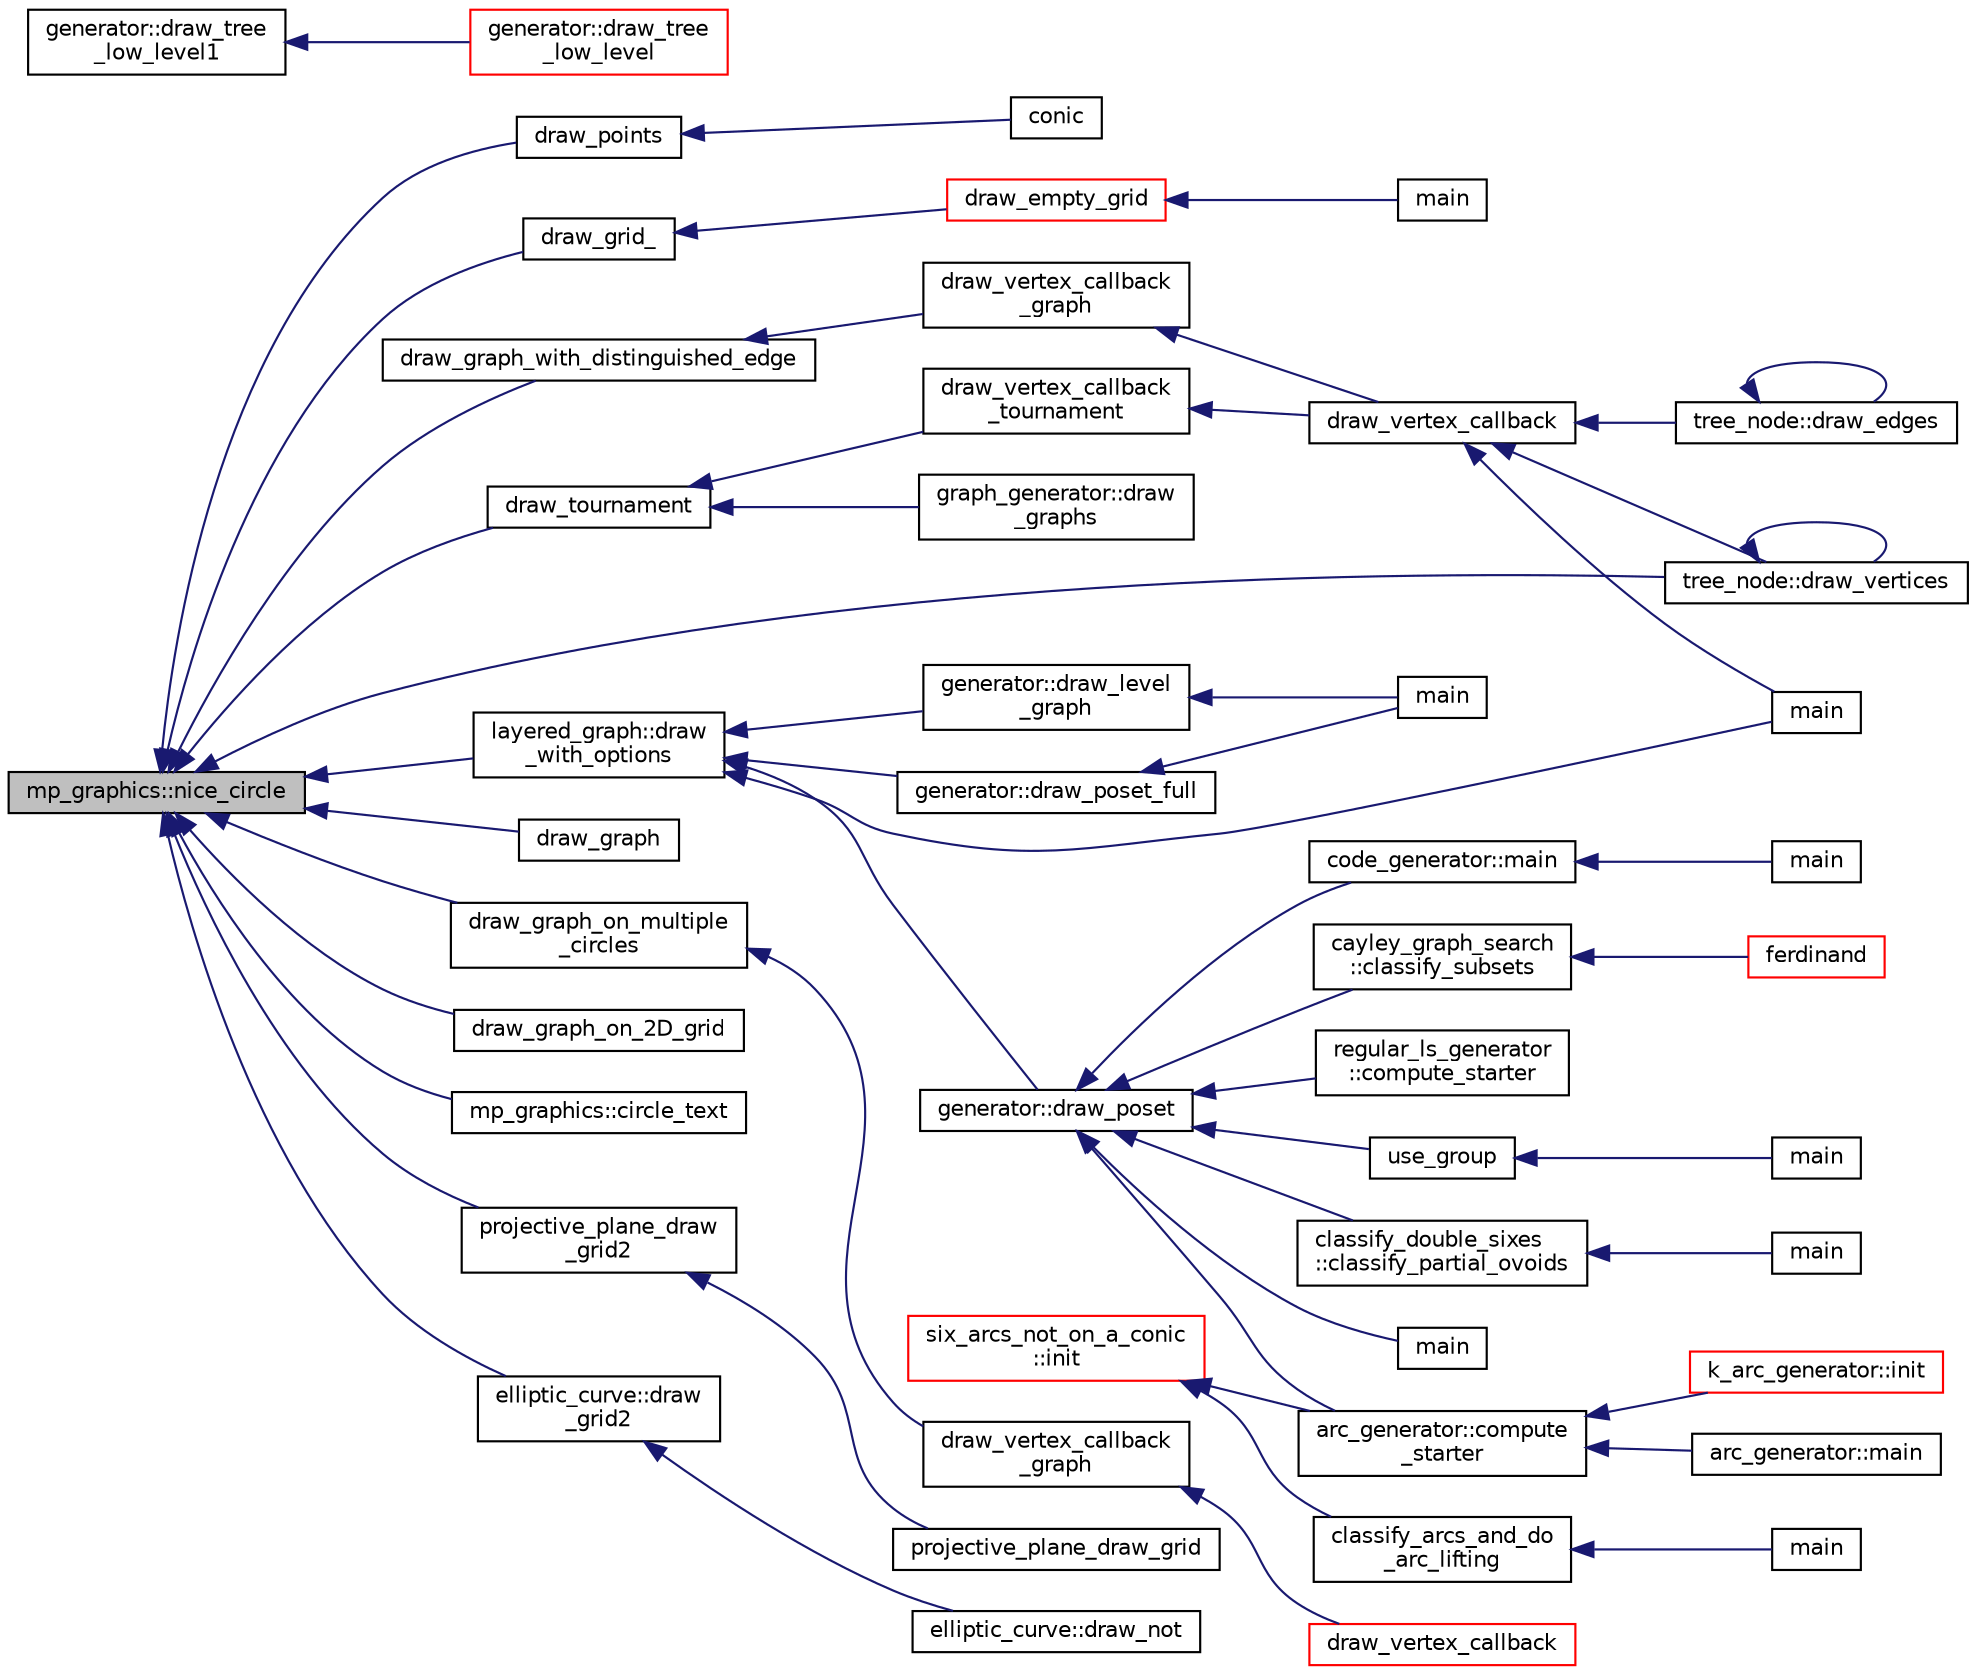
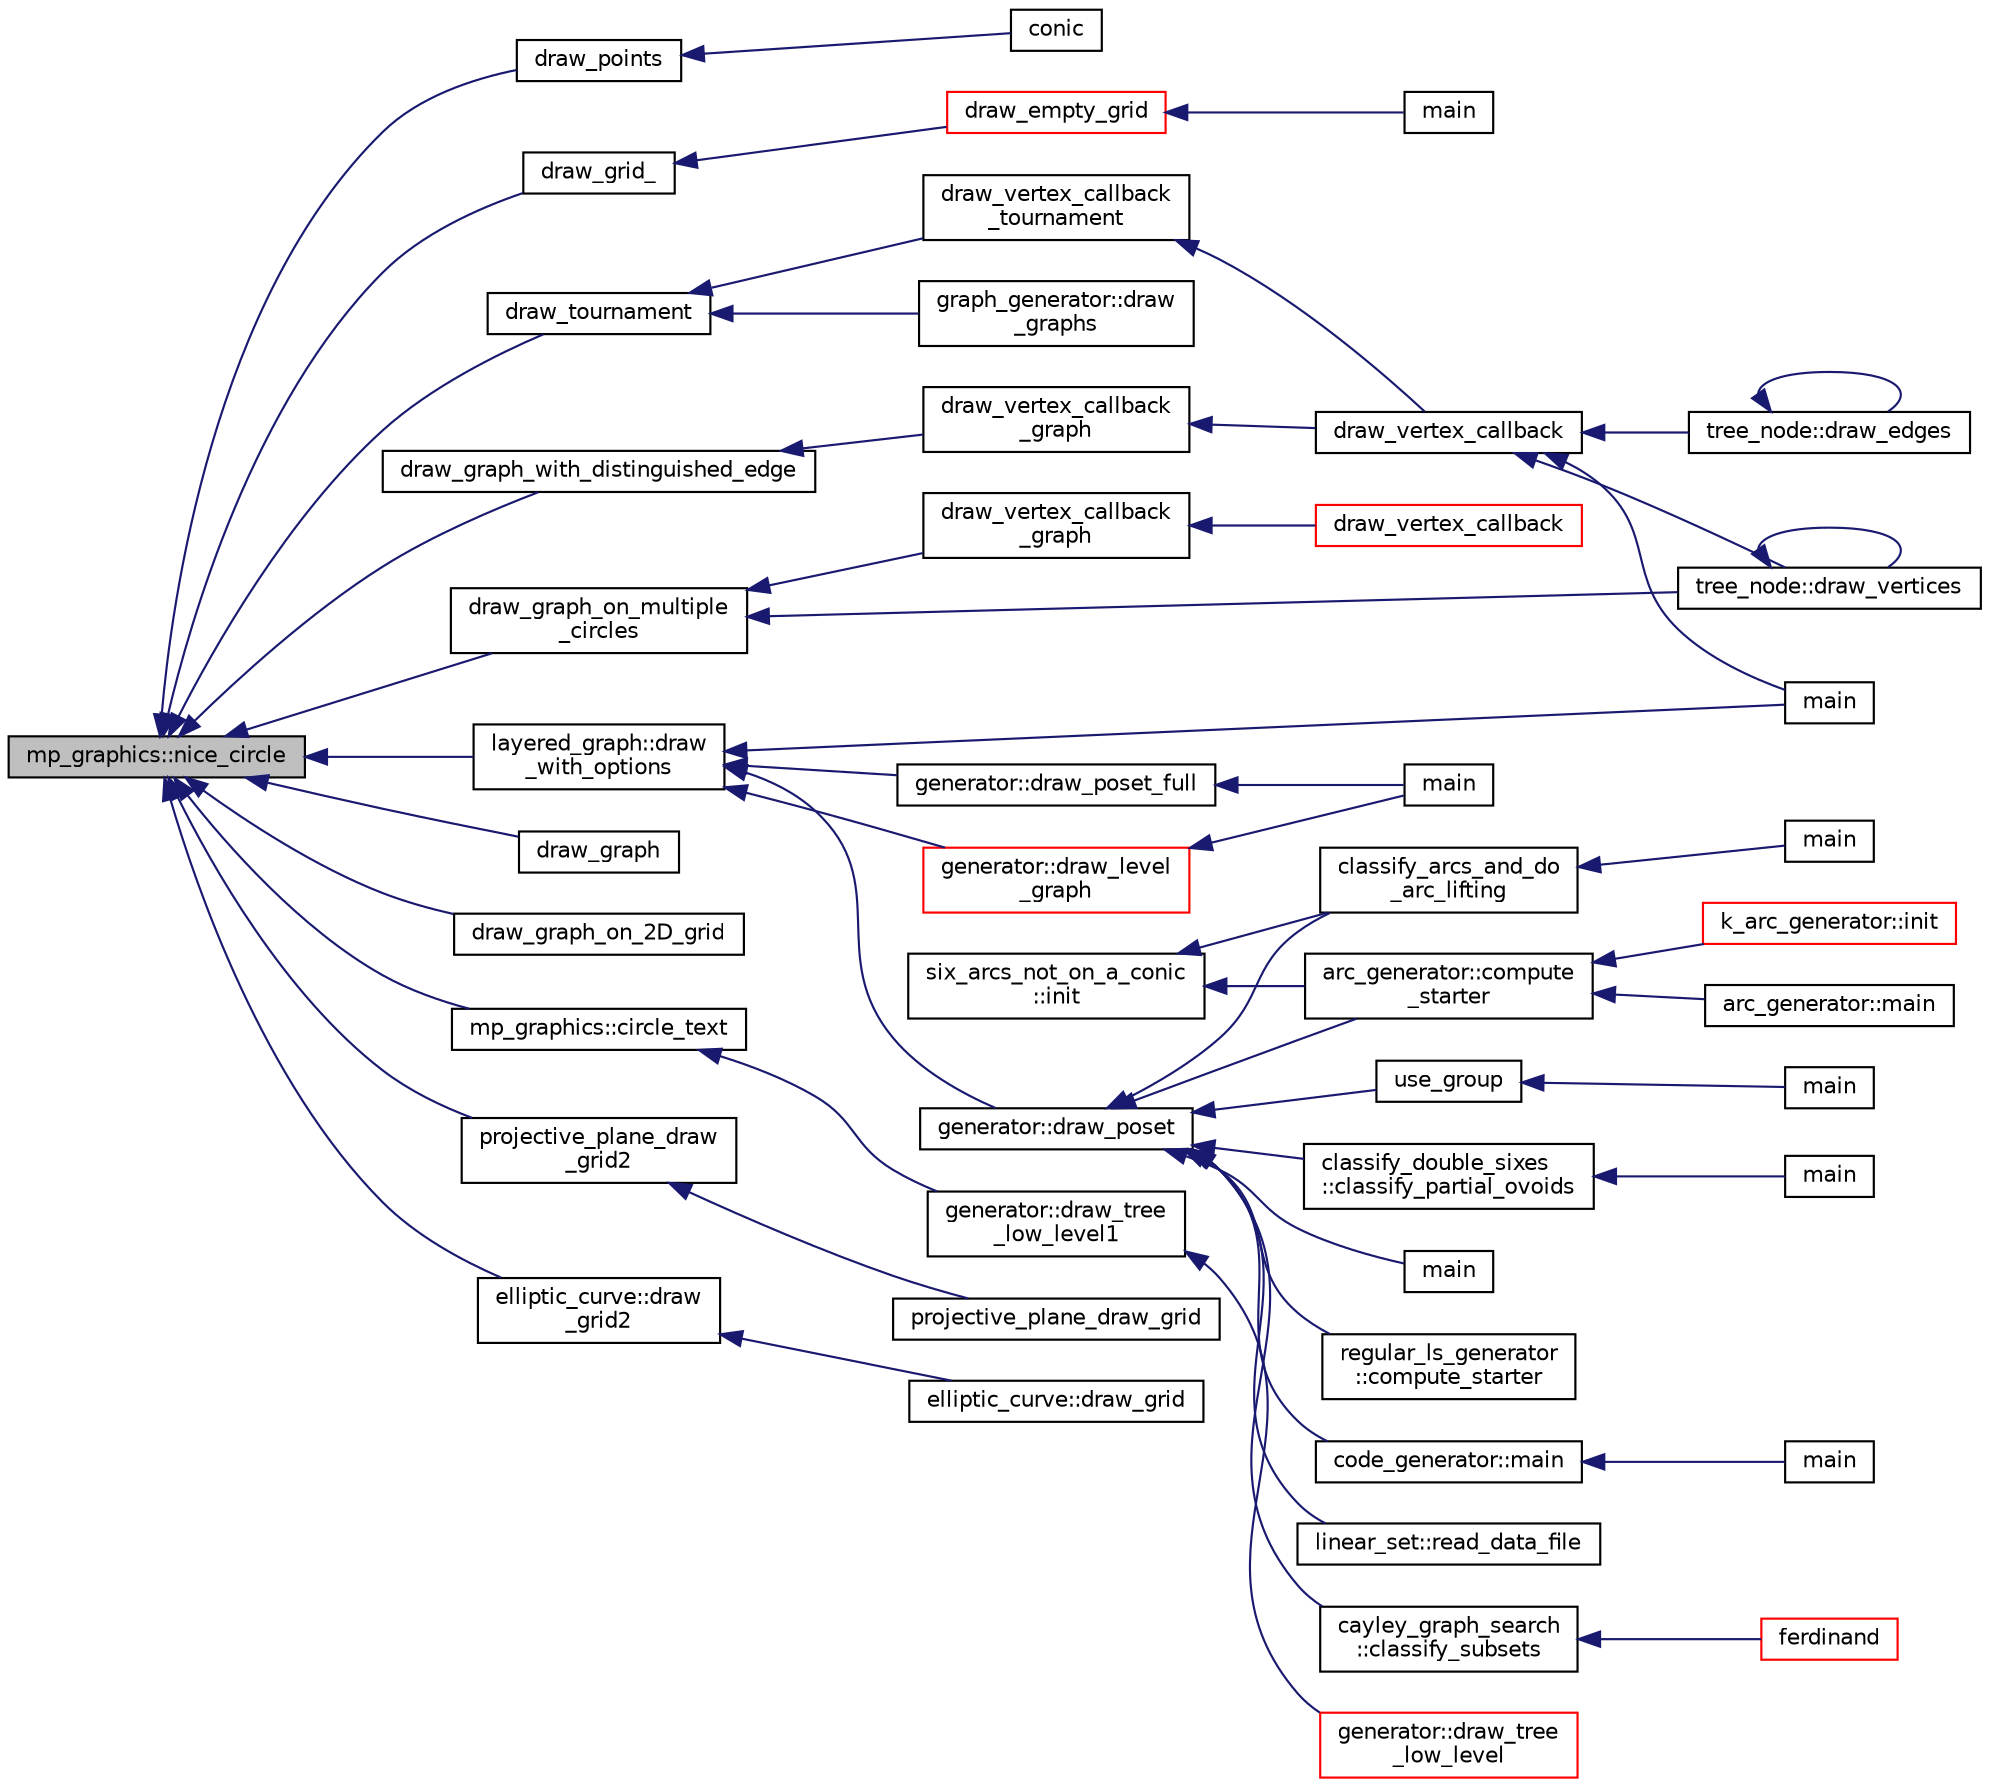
(929, 602) -> (1223, 604)
(1056, 697) -> (1056, 880)
none -> (1240, 1016)
none -> (836, 1112)
(1056, 1348) -> (1056, 986)
none -> (1449, 1544)
(1056, 1632) -> (1056, 1401)
